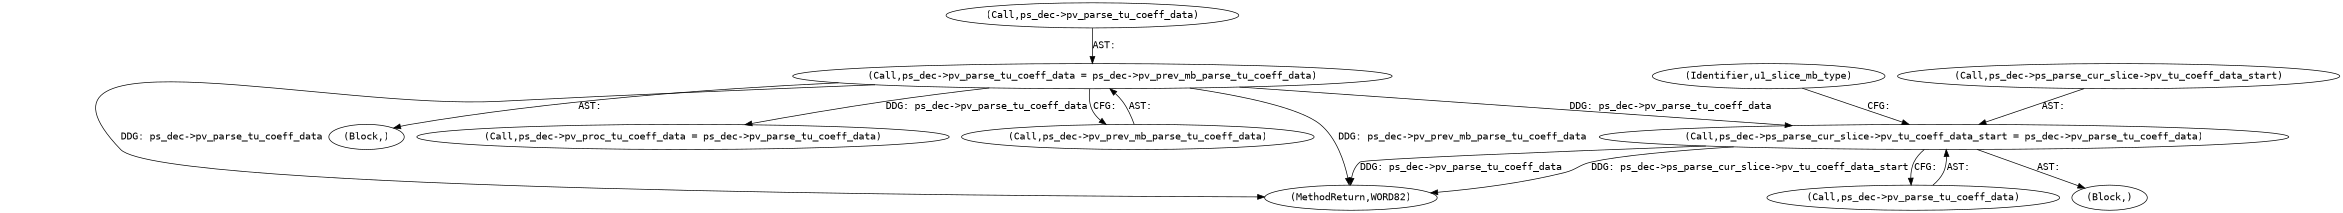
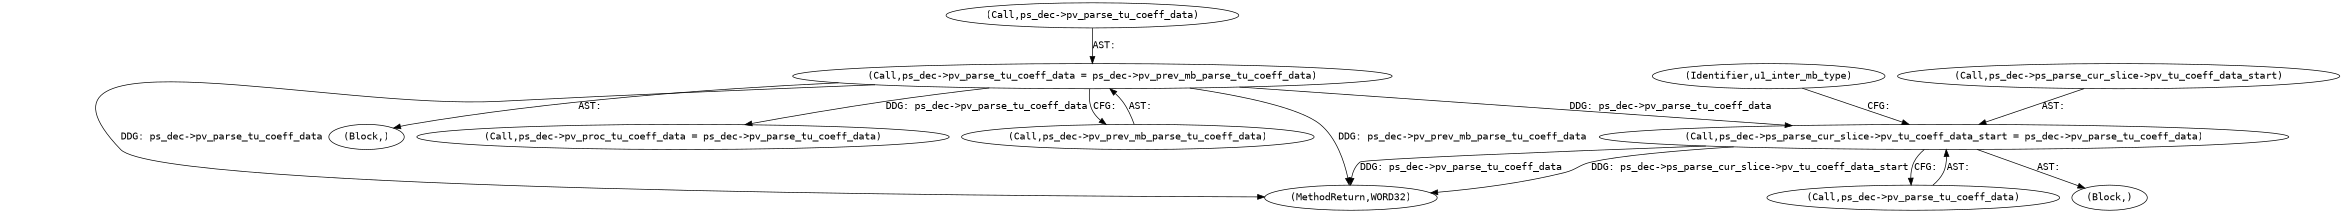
(1769, 76) -> (1769, 76)
(1351, 198) -> (1351, 198)
